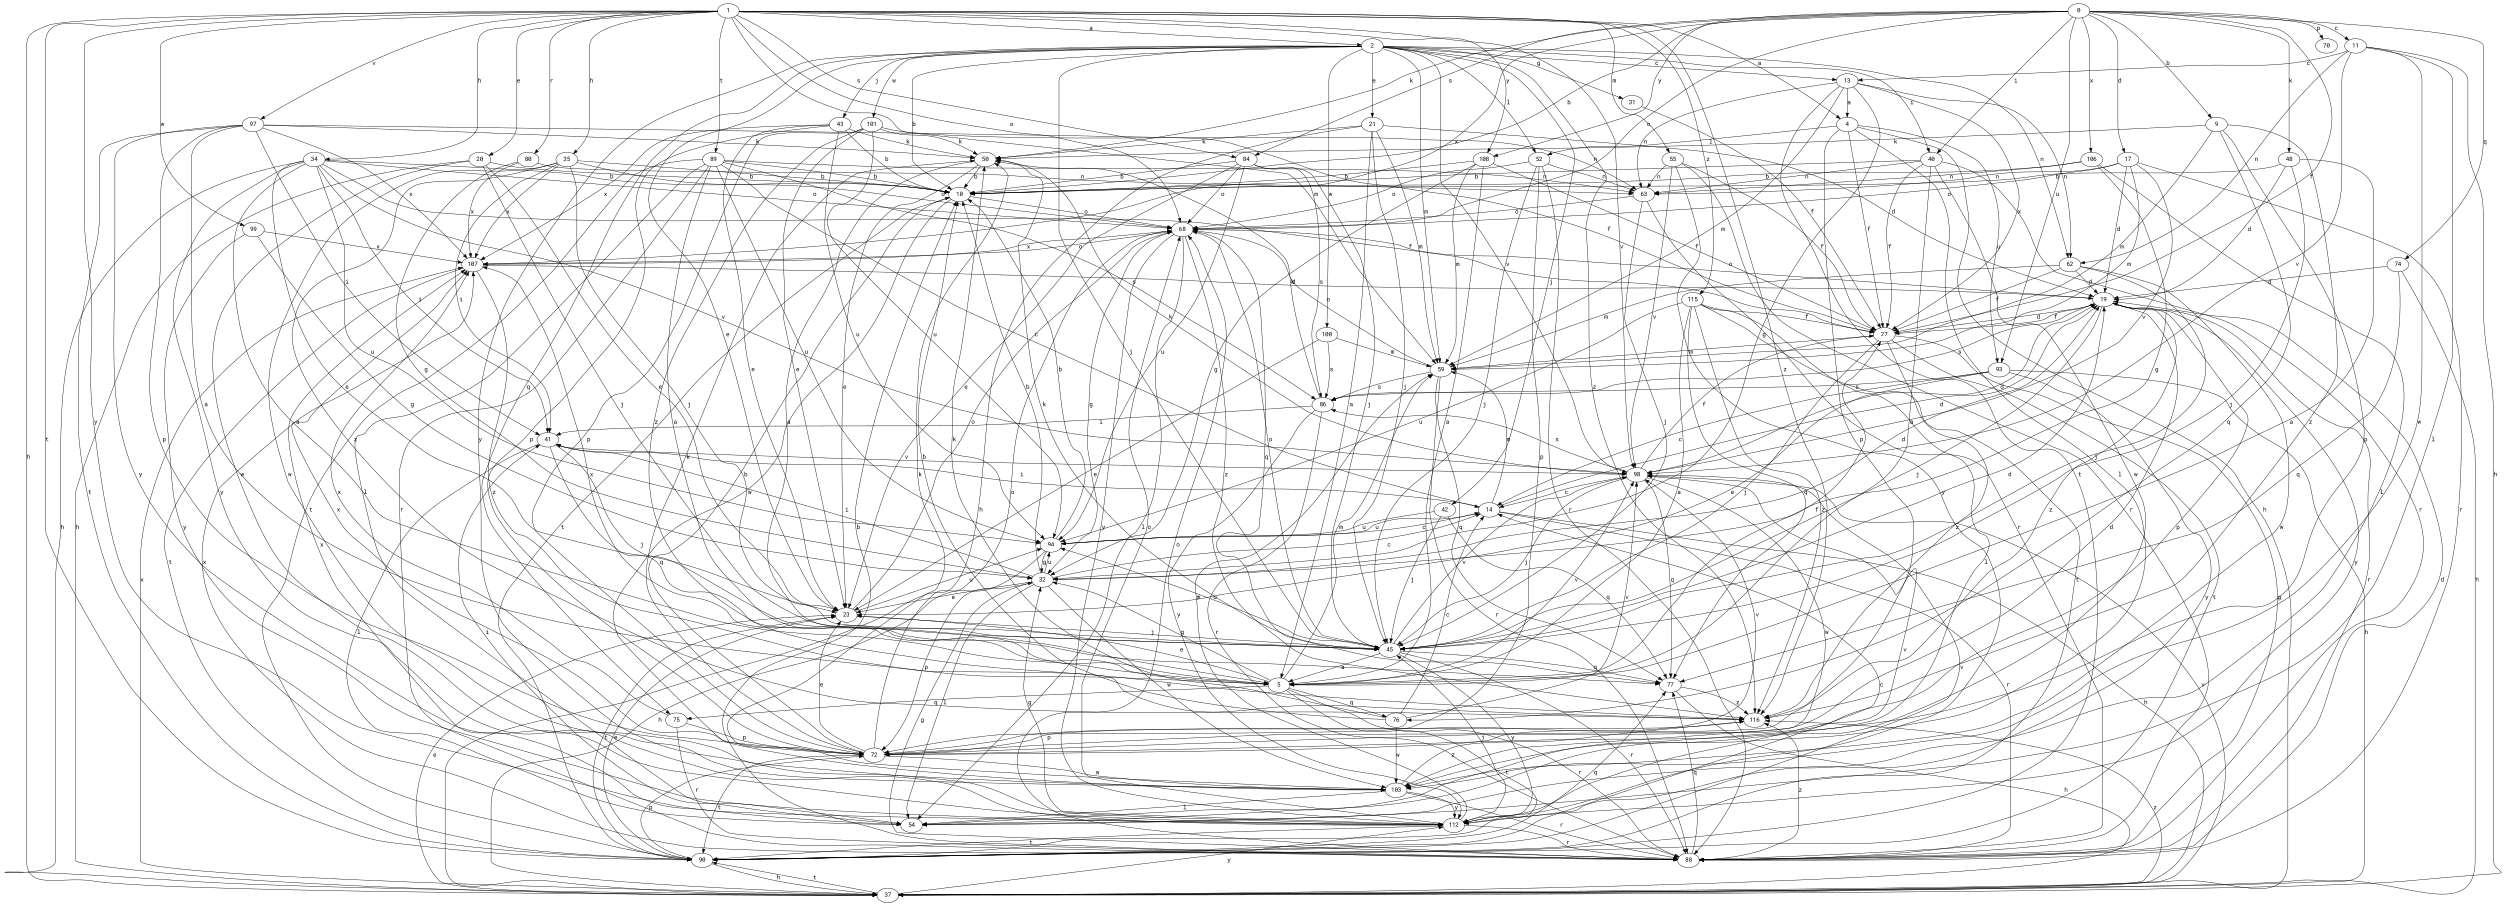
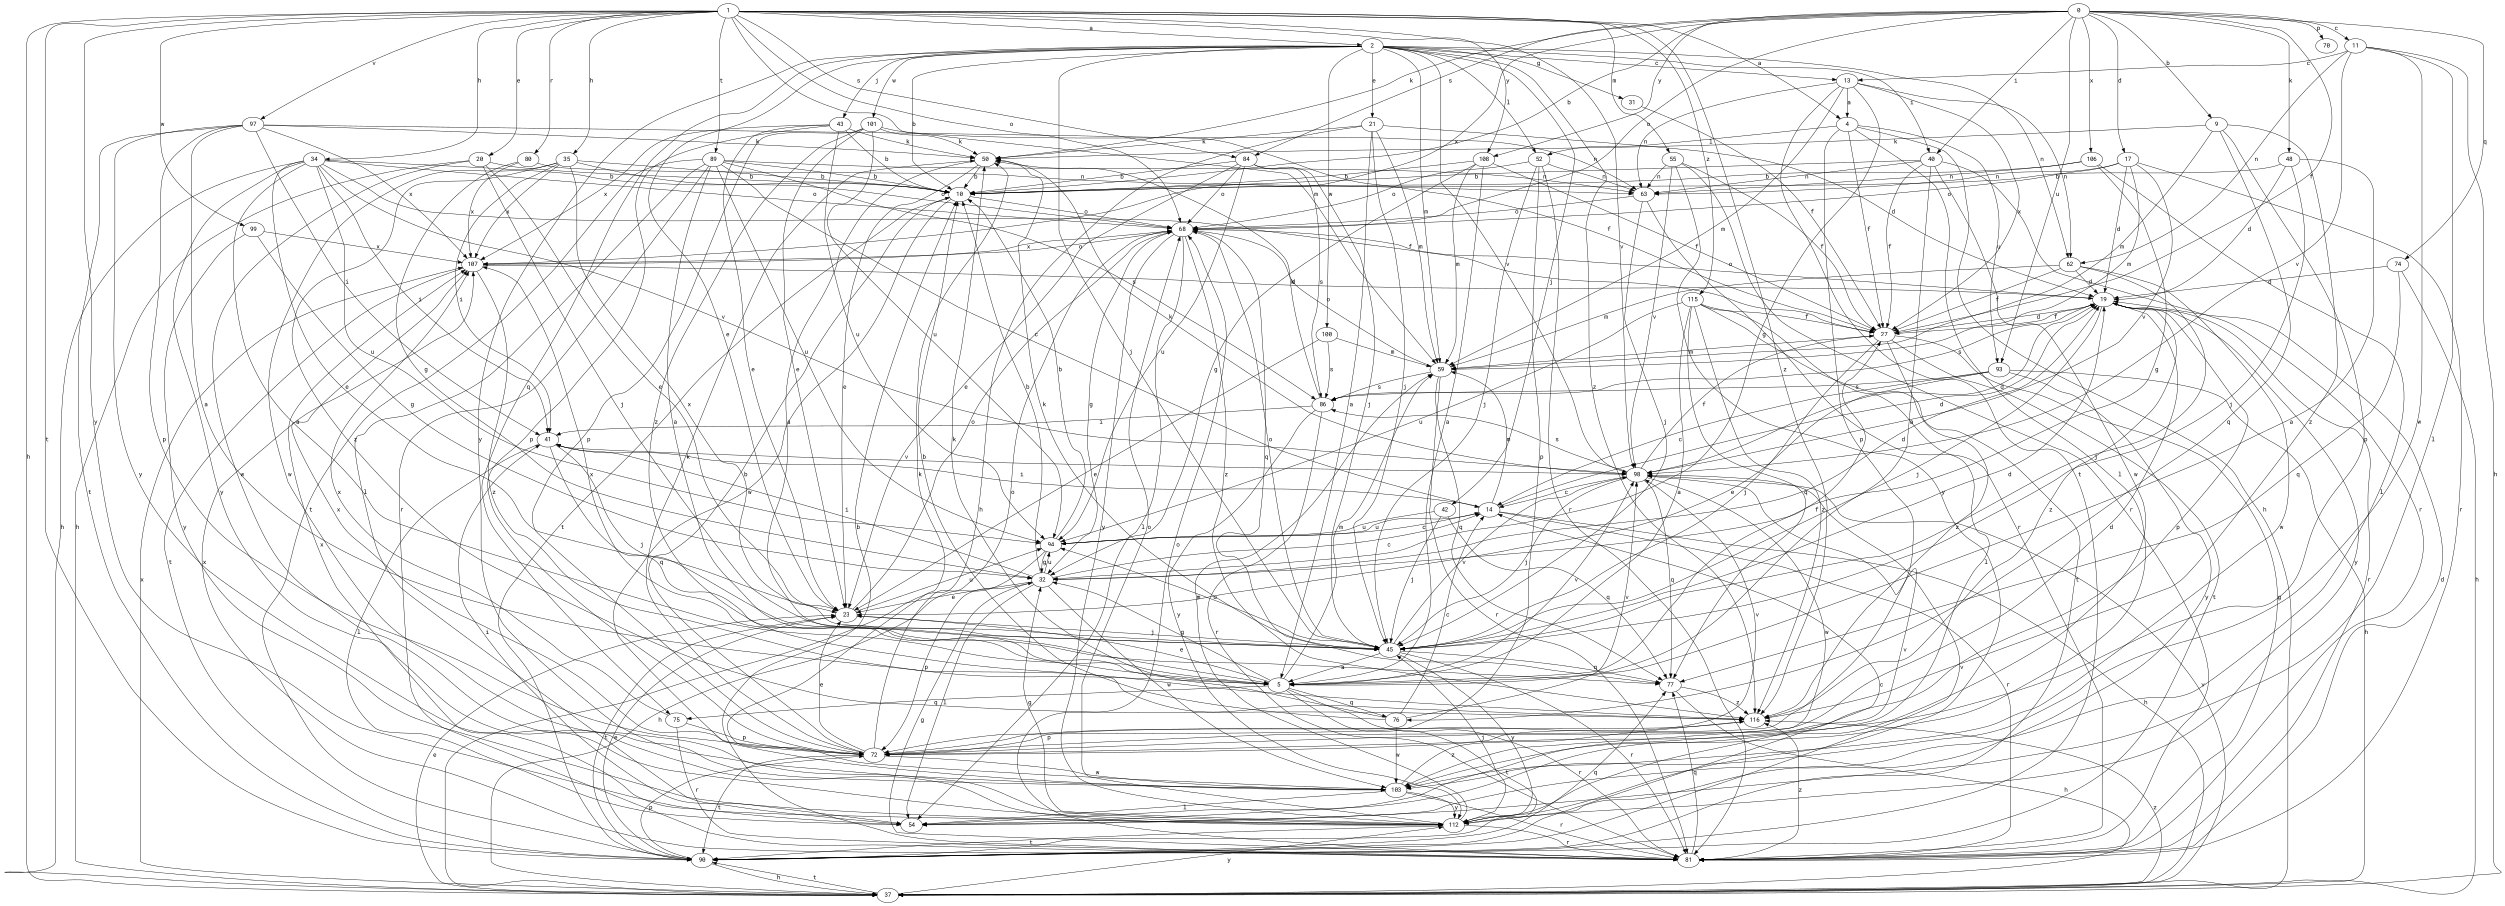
(689, 405) -> (689, 405)
(1689, 860) -> (1689, 860)
